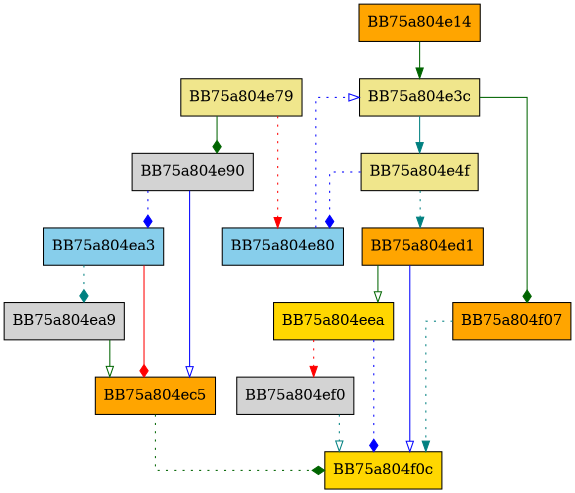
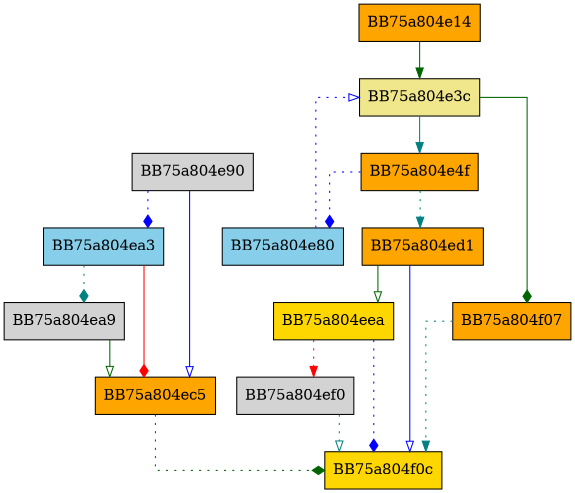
(241, 97) -> none
(420, 172) -> (420, 172)
